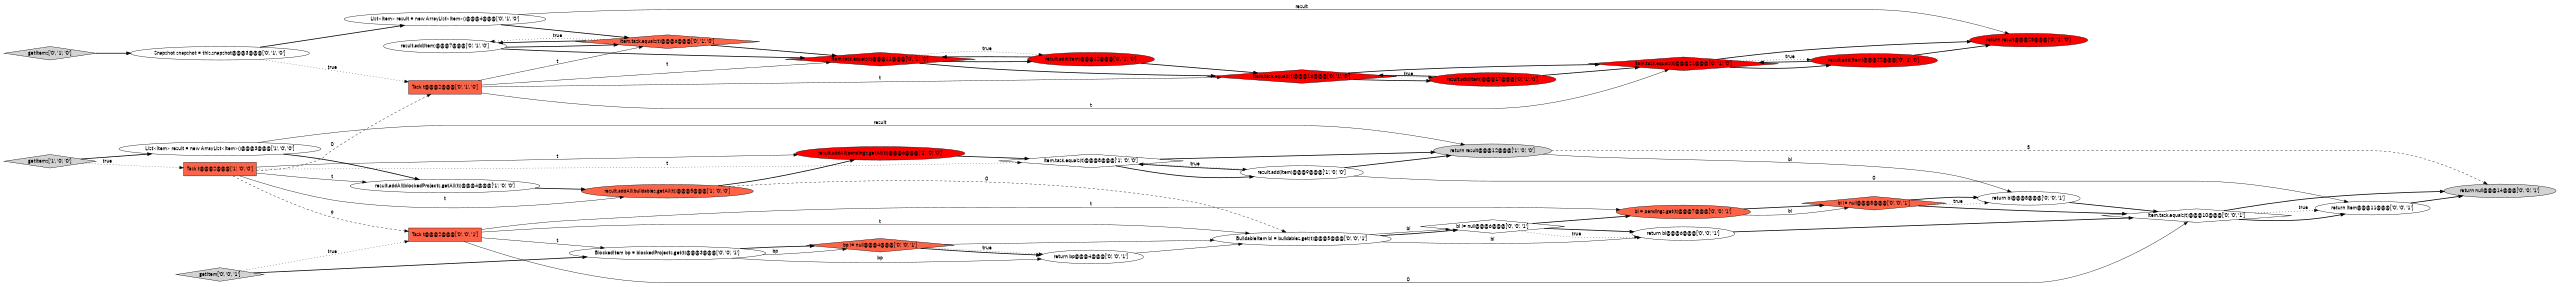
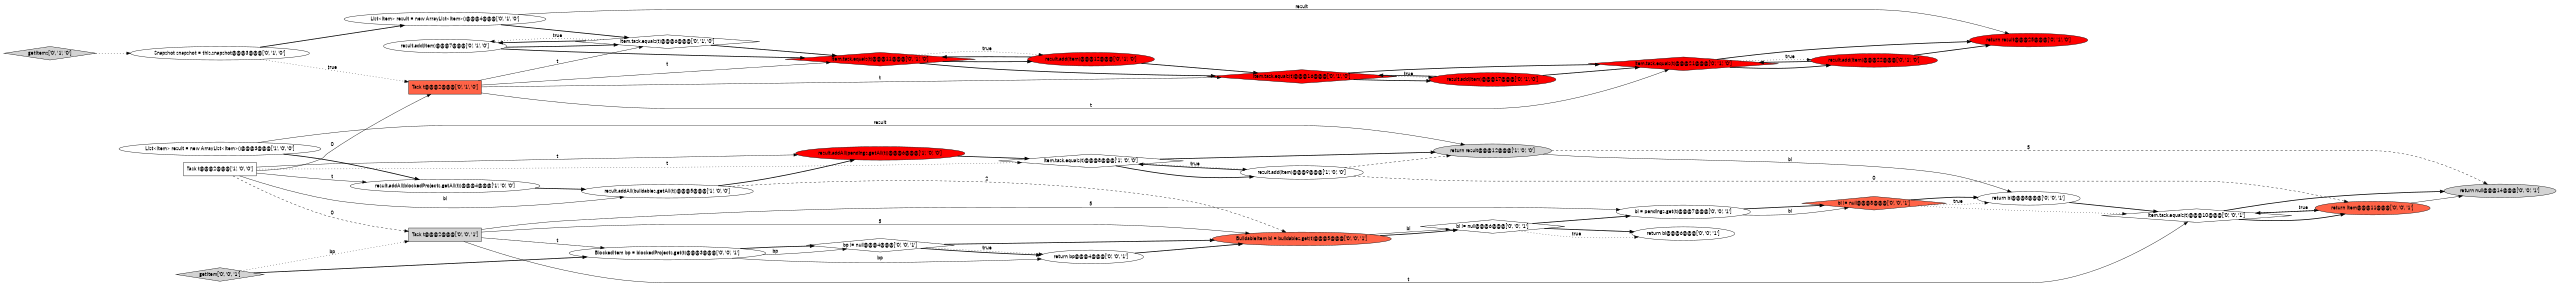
(667, 42) -> (667, 42)
(111, 53) -> (111, 53)
(345, 142) -> (345, 142)
(50, 161) -> none
(1396, 162) -> (1396, 162)
(220, 169) -> (220, 169)
(987, 179) -> (987, 179)
(1850, 181) -> (1850, 181)
(667, 191) -> (667, 191)
(445, 199) -> (445, 199)
(2435, 200) -> (2435, 200)
(1091, 204) -> (1091, 204)
(2373, 208) -> (2373, 208)
(2020, 210) -> (2020, 210)
(1683, 212) -> (1683, 212)
(332, 213) -> (332, 213)
(880, 222) -> (880, 222)
(1931, 225) -> (2289, 212)
(445, 235) -> (445, 235)
(1302, 239) -> (1302, 239)
(1077, 242) -> (1077, 242)
(1509, 243) -> none
(880, 245) -> (880, 245)
(1187, 249) -> (1187, 249)
(332, 252) -> (332, 252)
(1409, 280) -> (1409, 280)
